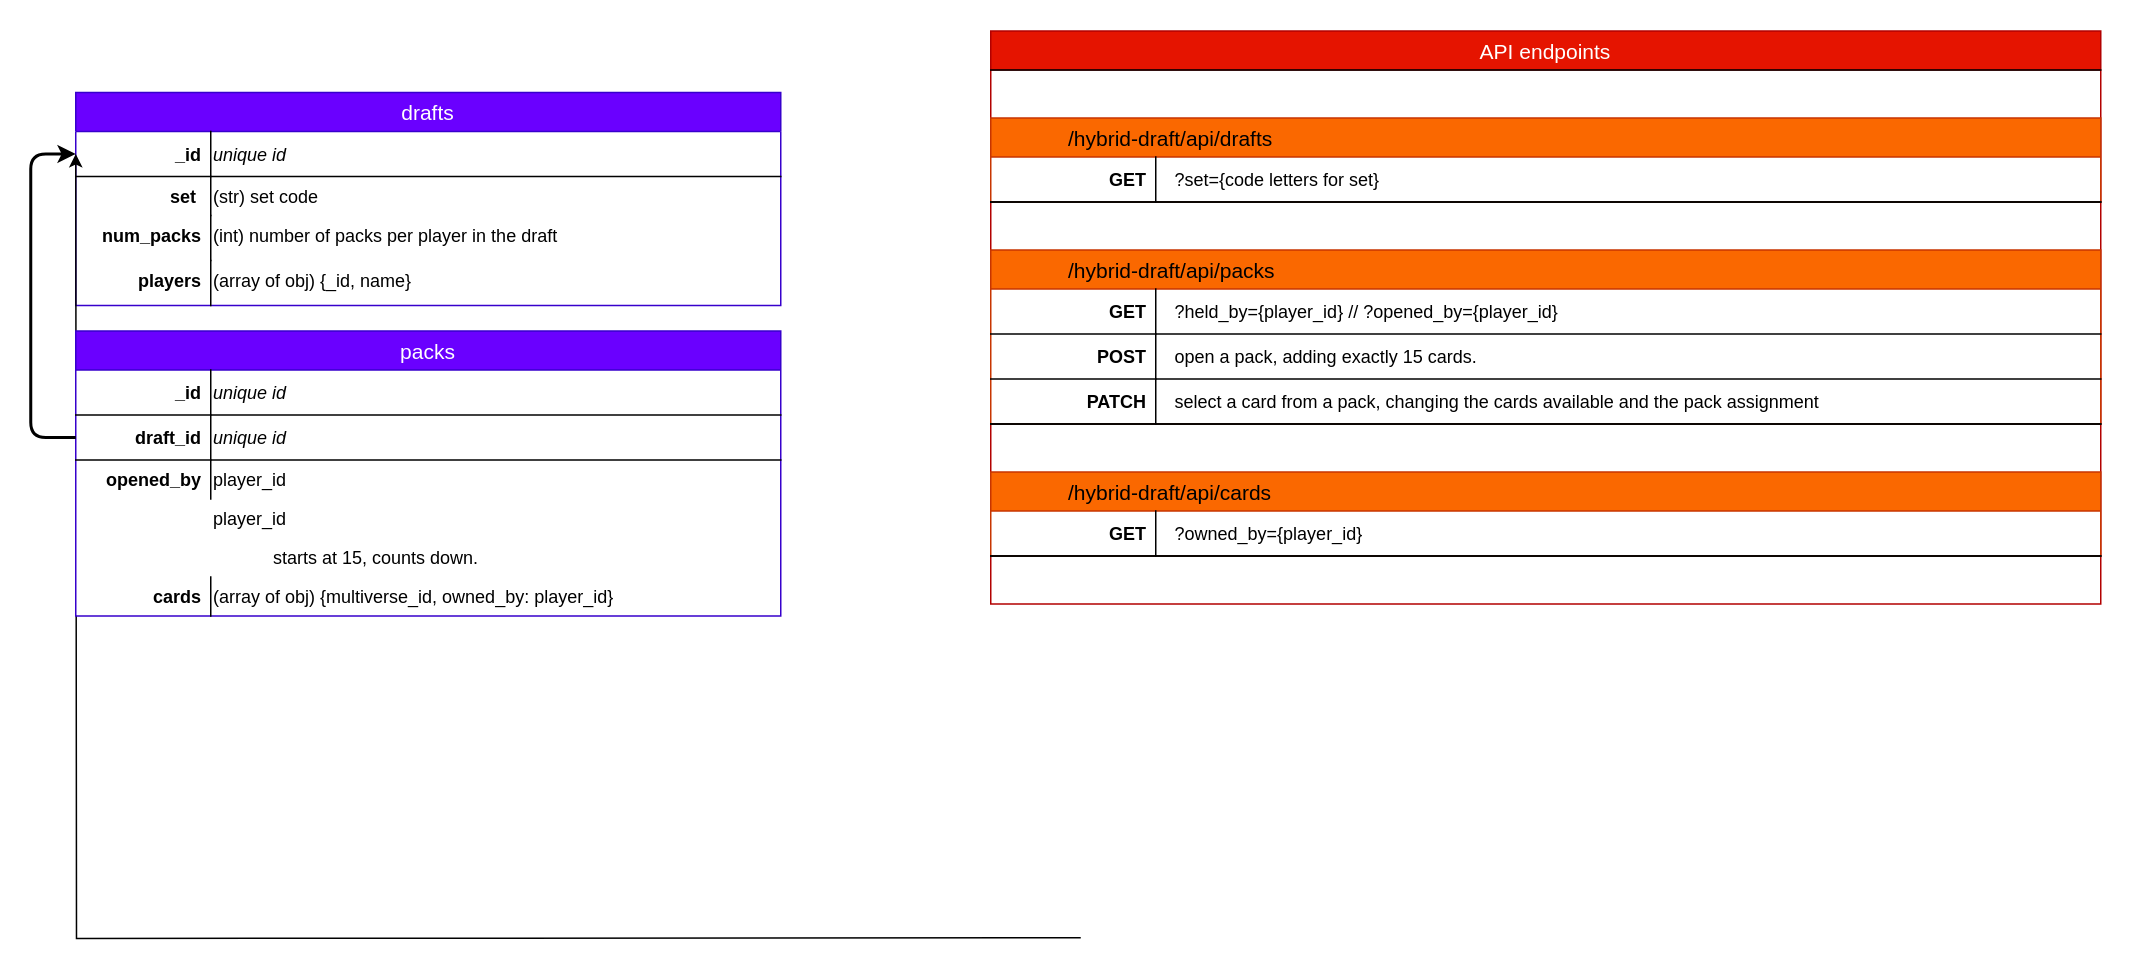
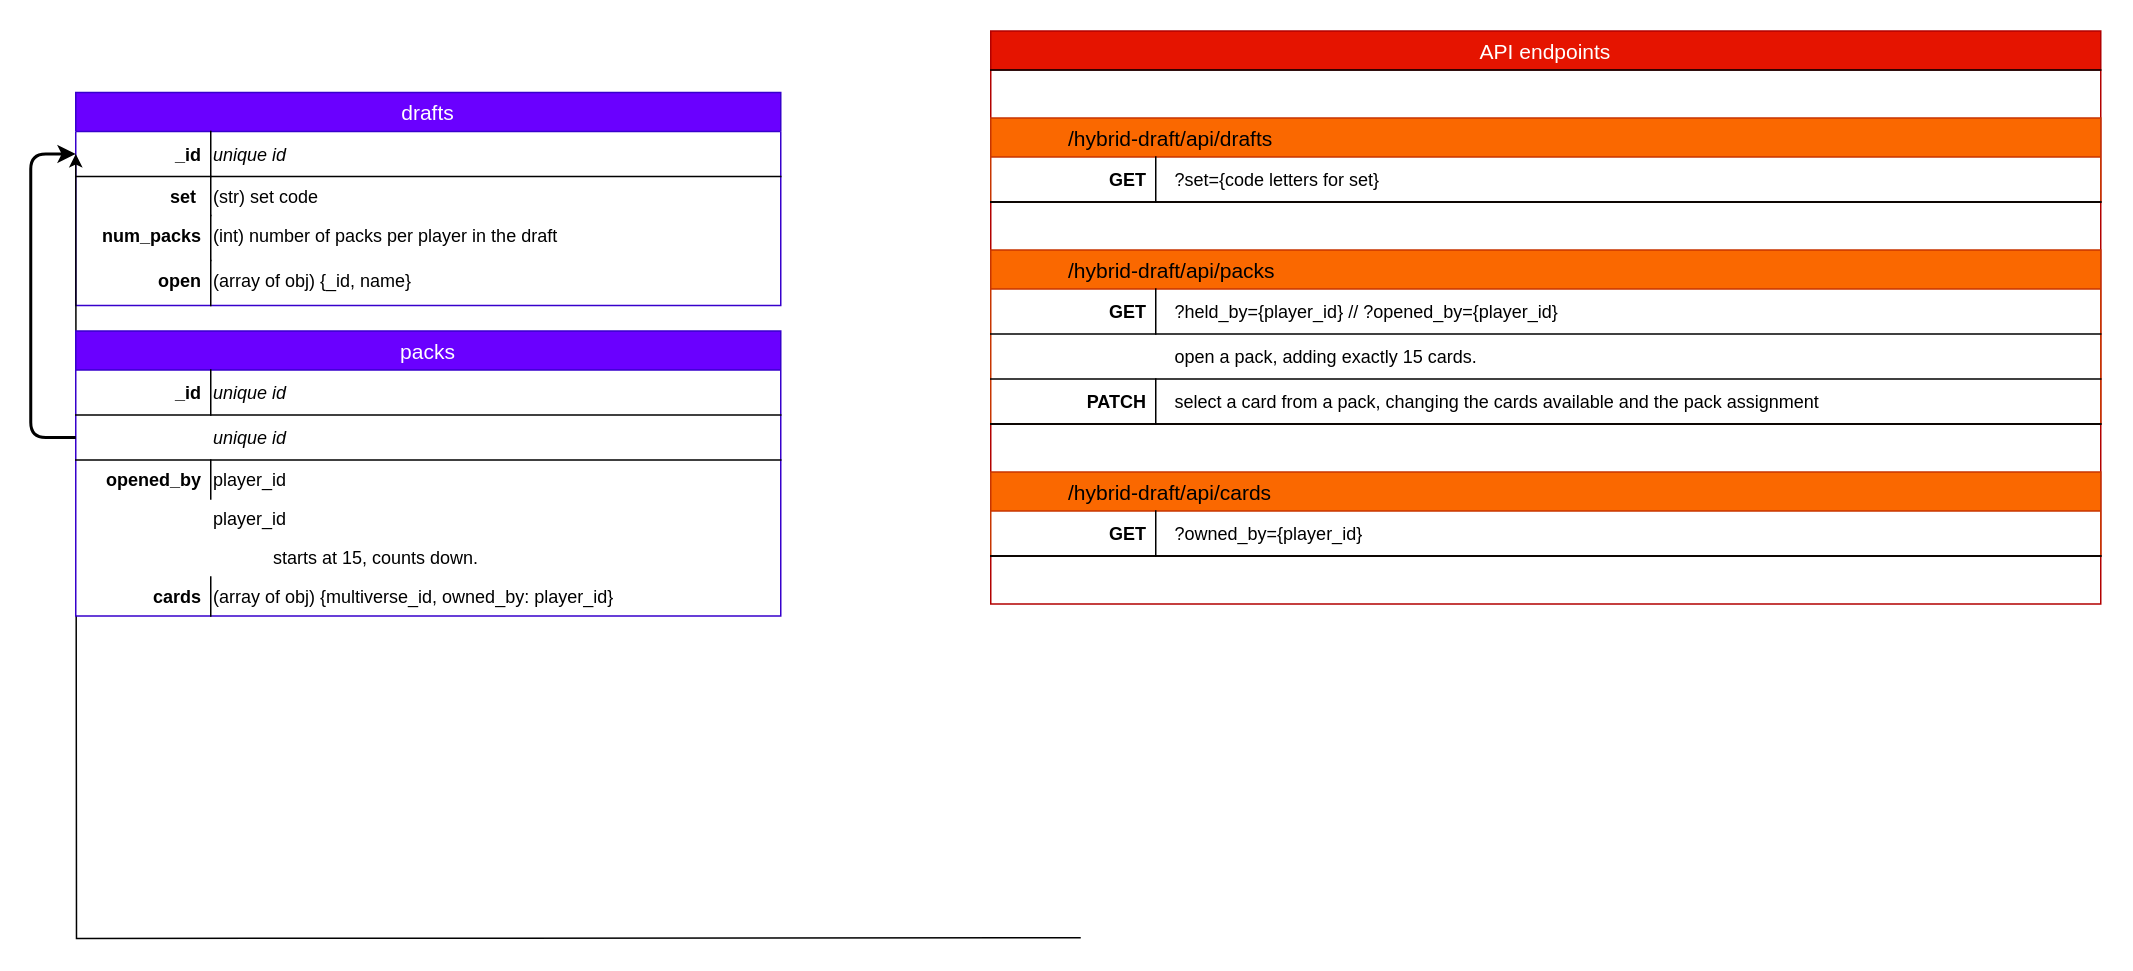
(168, 281) -> (181, 281)
(1073, 356) -> none
(143, 437) -> none
